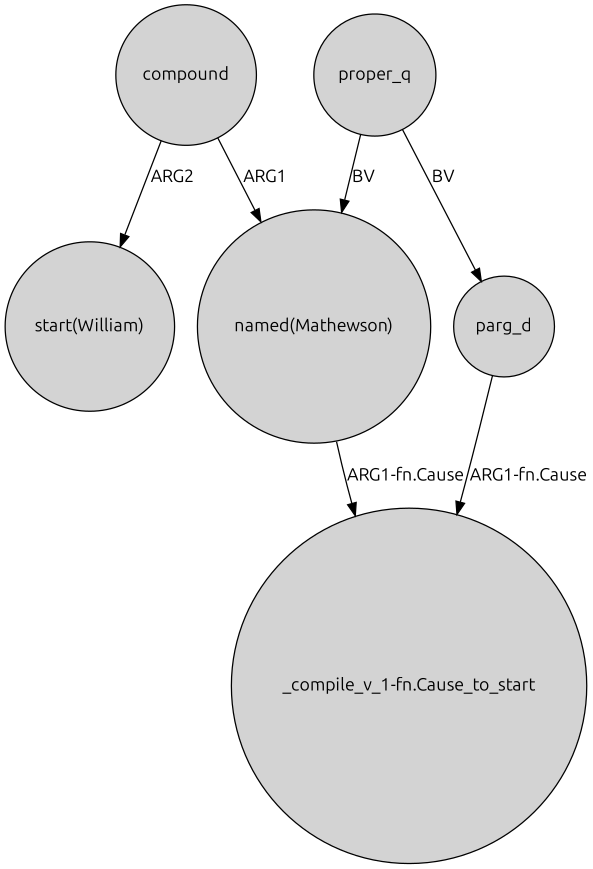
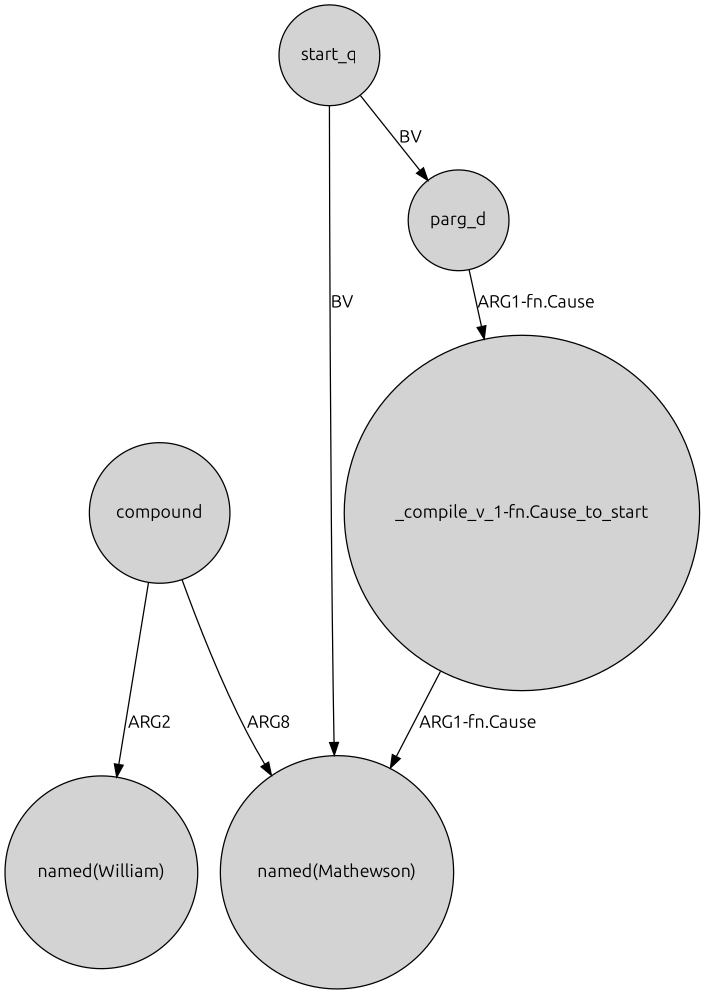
(375, 75) -> (329, 55)
(265, 177) -> (269, 723)
(90, 327) -> (101, 872)
(344, 473) -> (418, 714)
